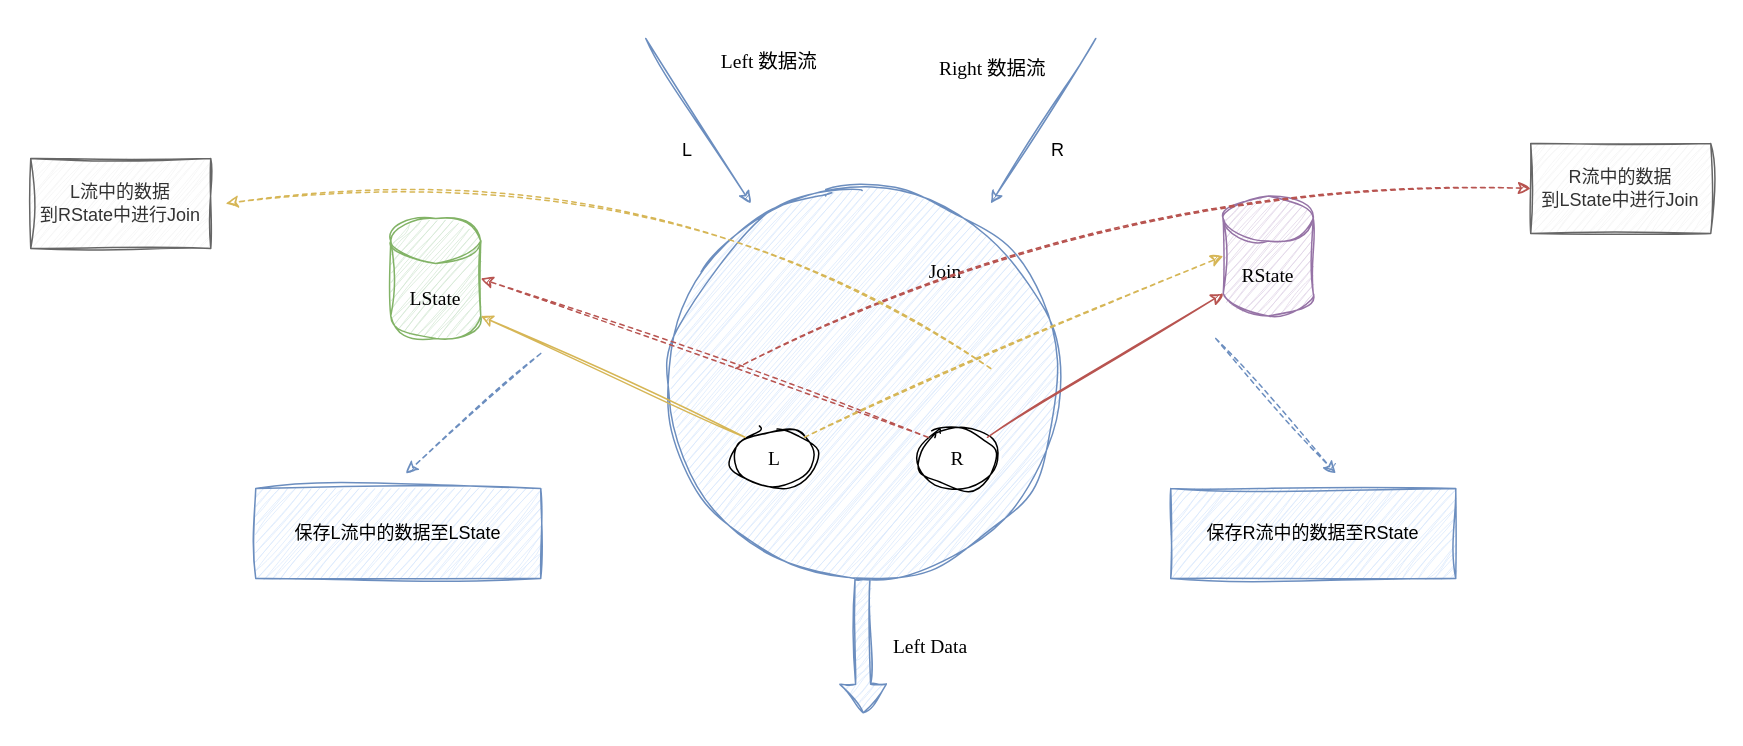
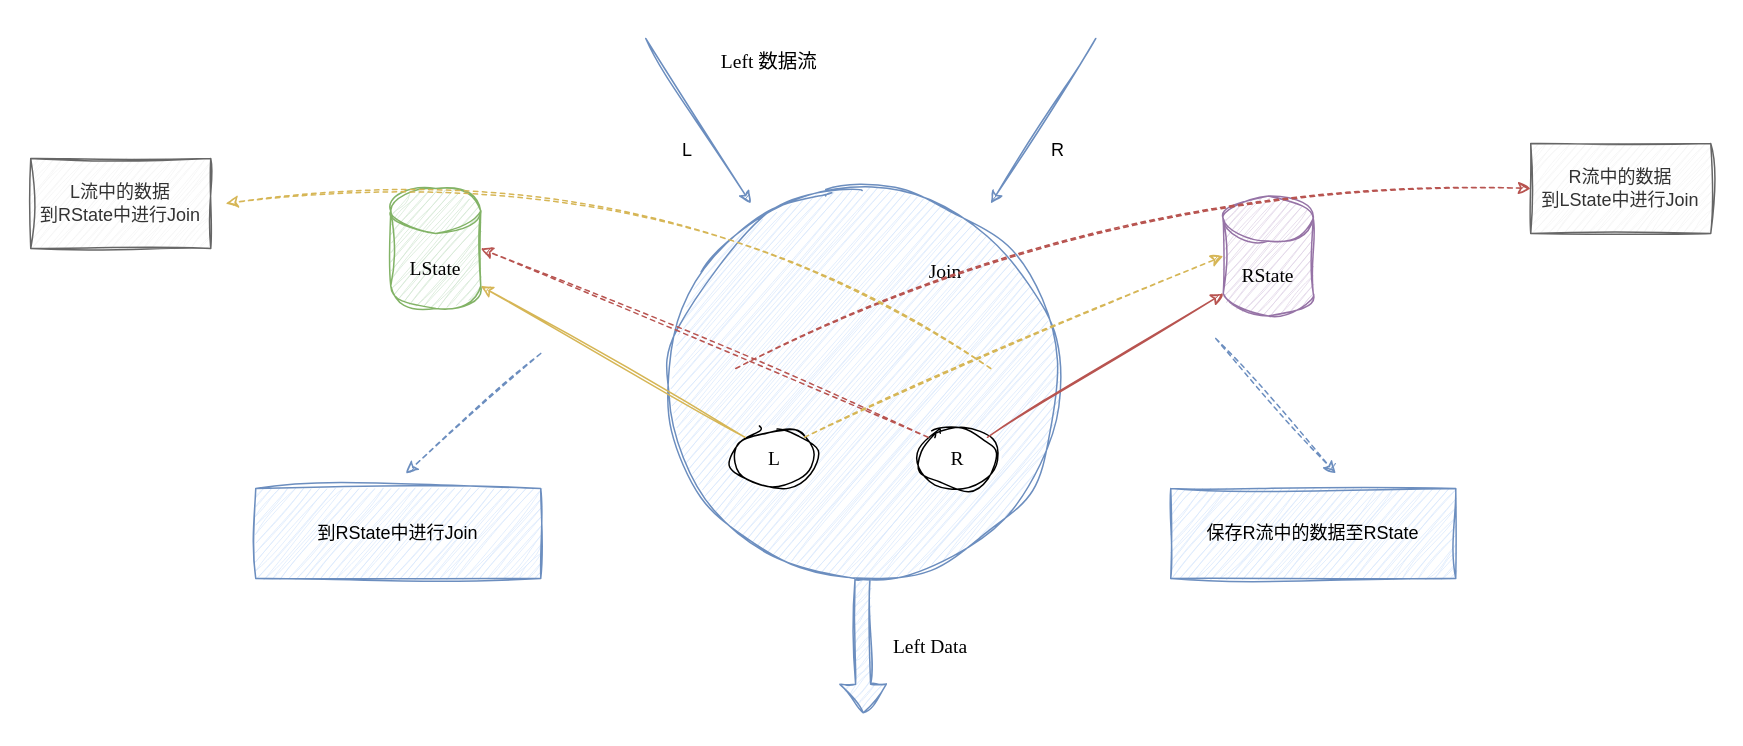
(993, 68) -> none
(436, 278) -> (436, 248)
(398, 533) -> (398, 533)
